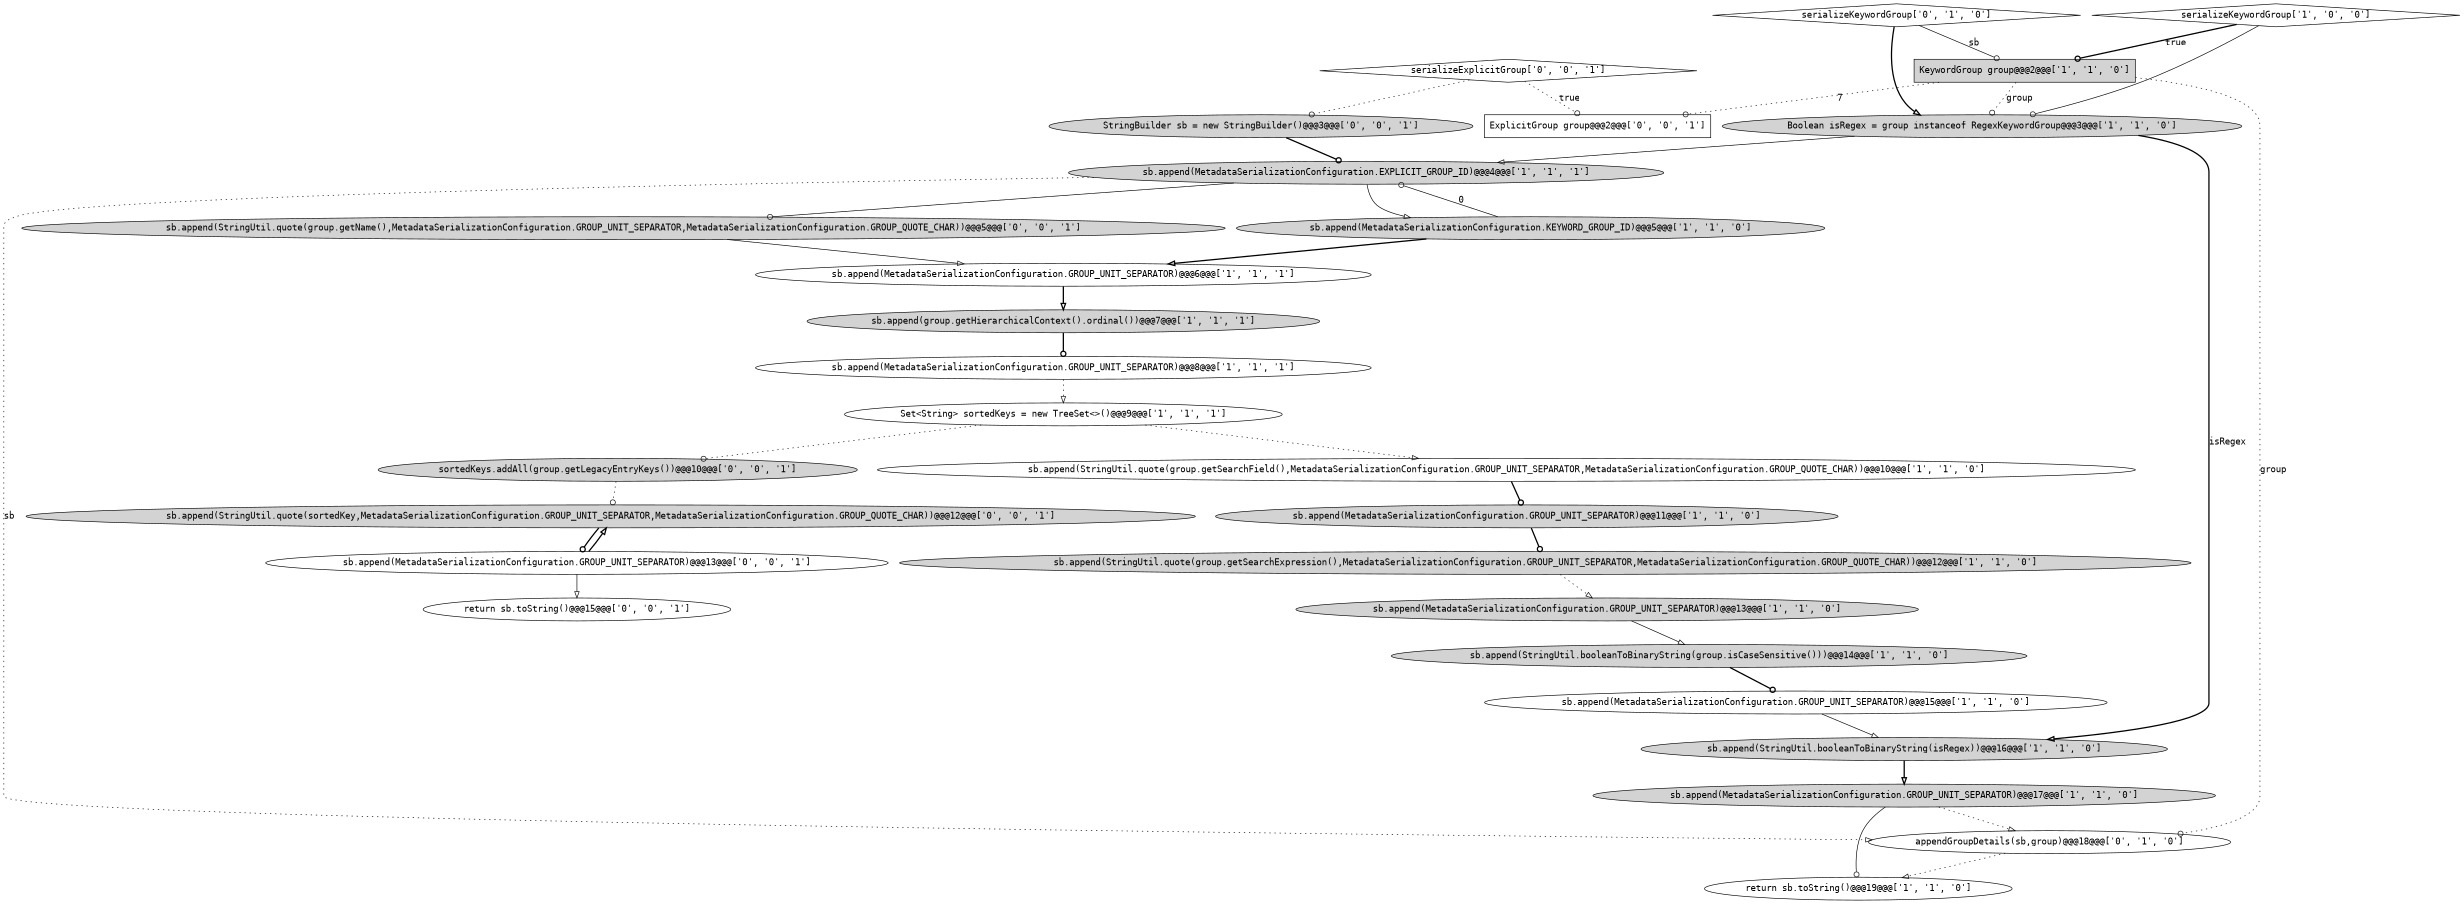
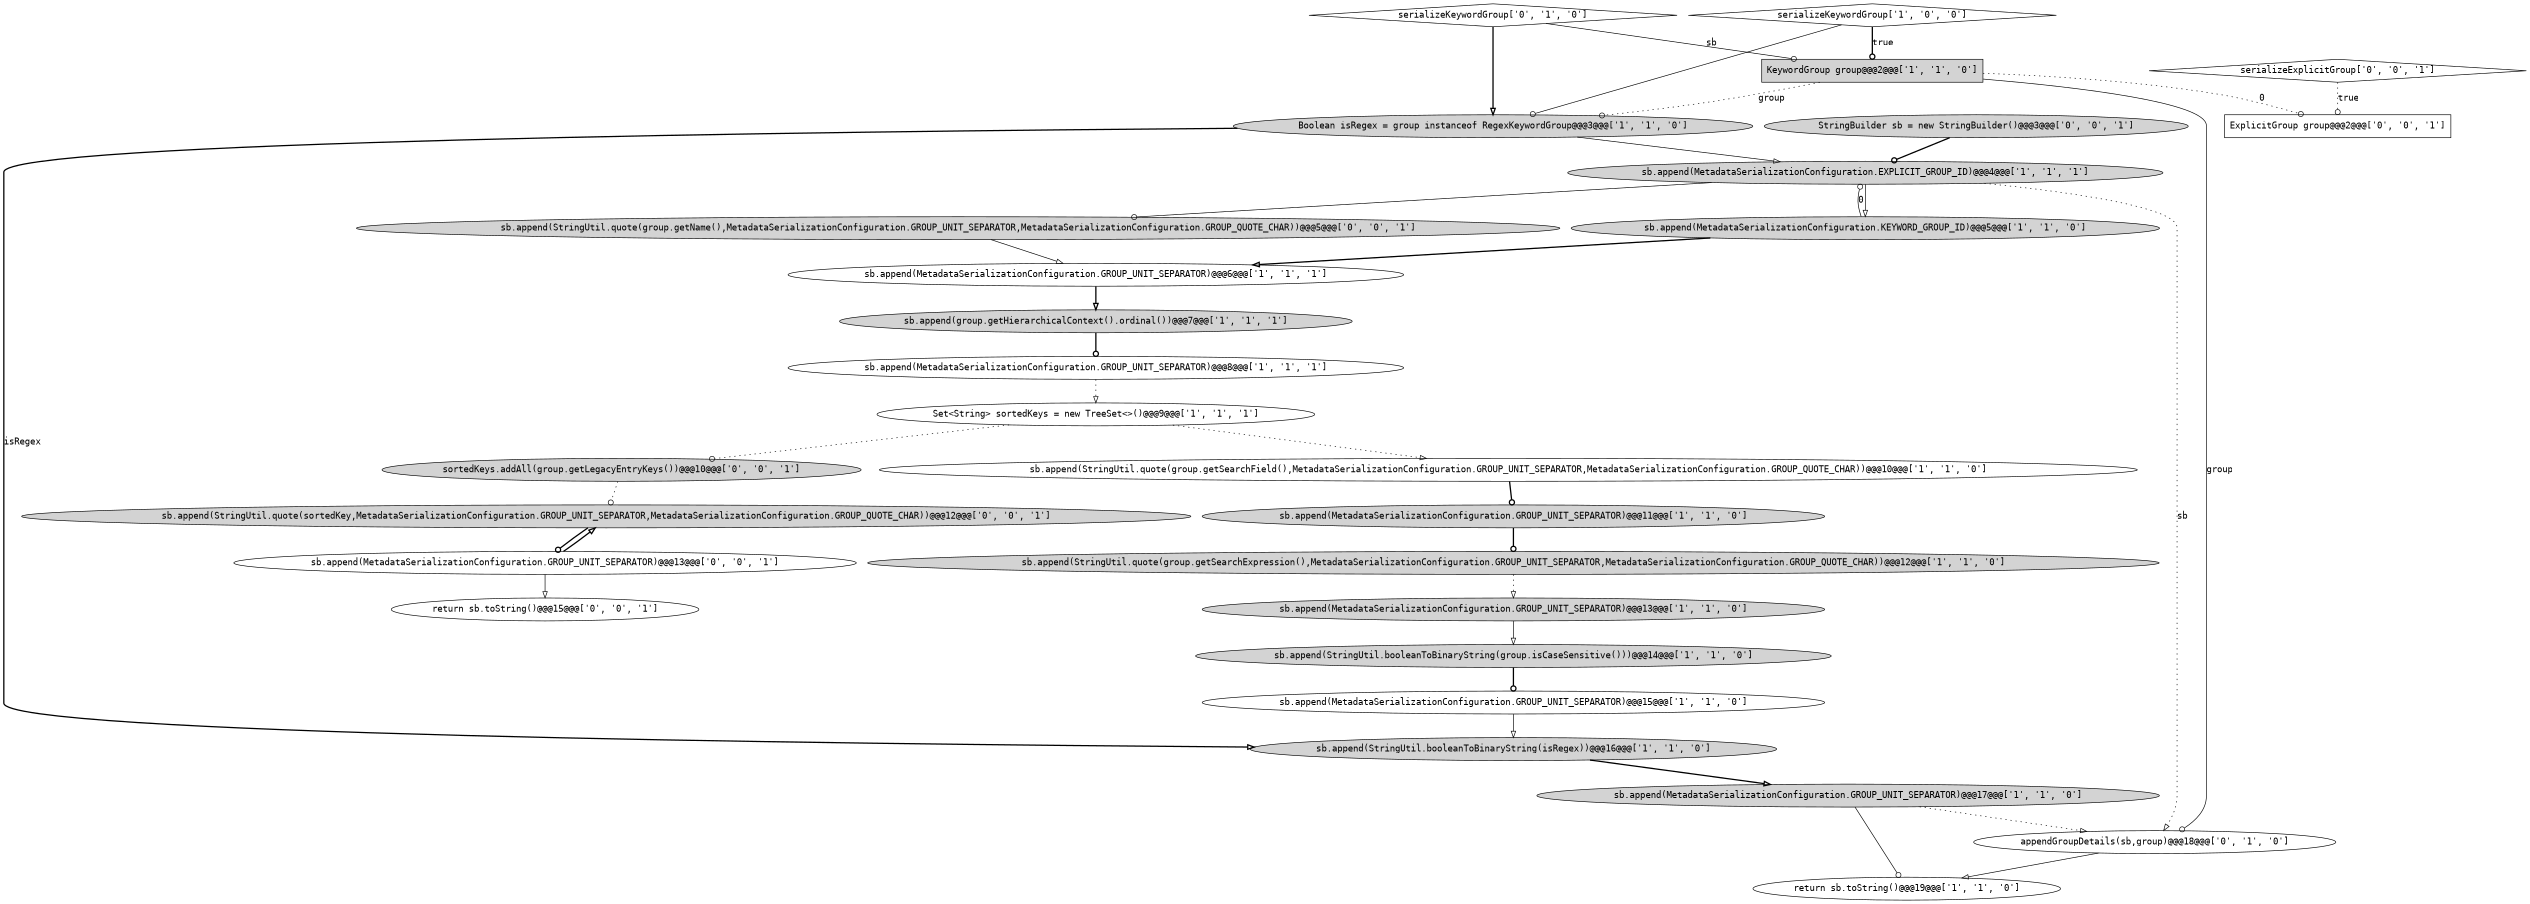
(1392, 97) -> none
(1840, 98) -> (2262, 98)
(2260, 436) -> (2206, 365)
(1957, 865) -> (2033, 865)
